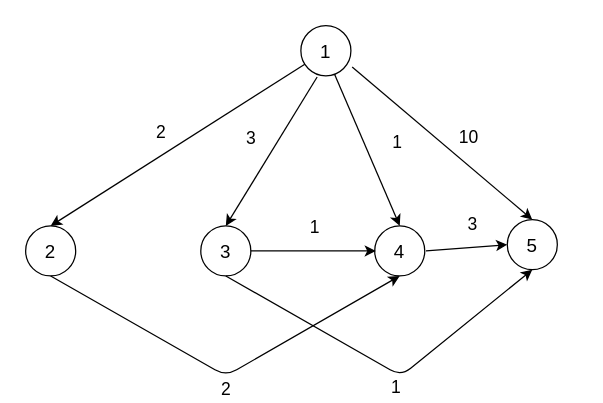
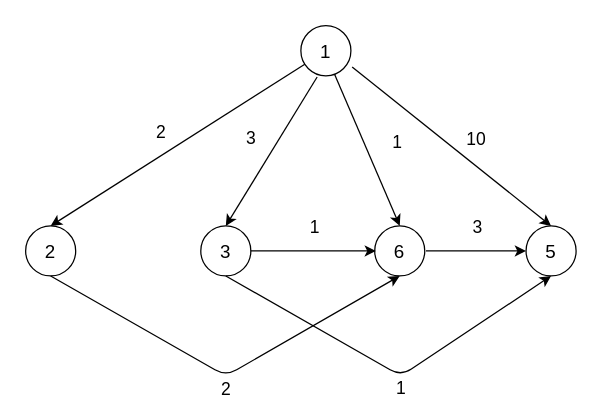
(532, 244) -> (551, 251)
(399, 251) -> (399, 251)
